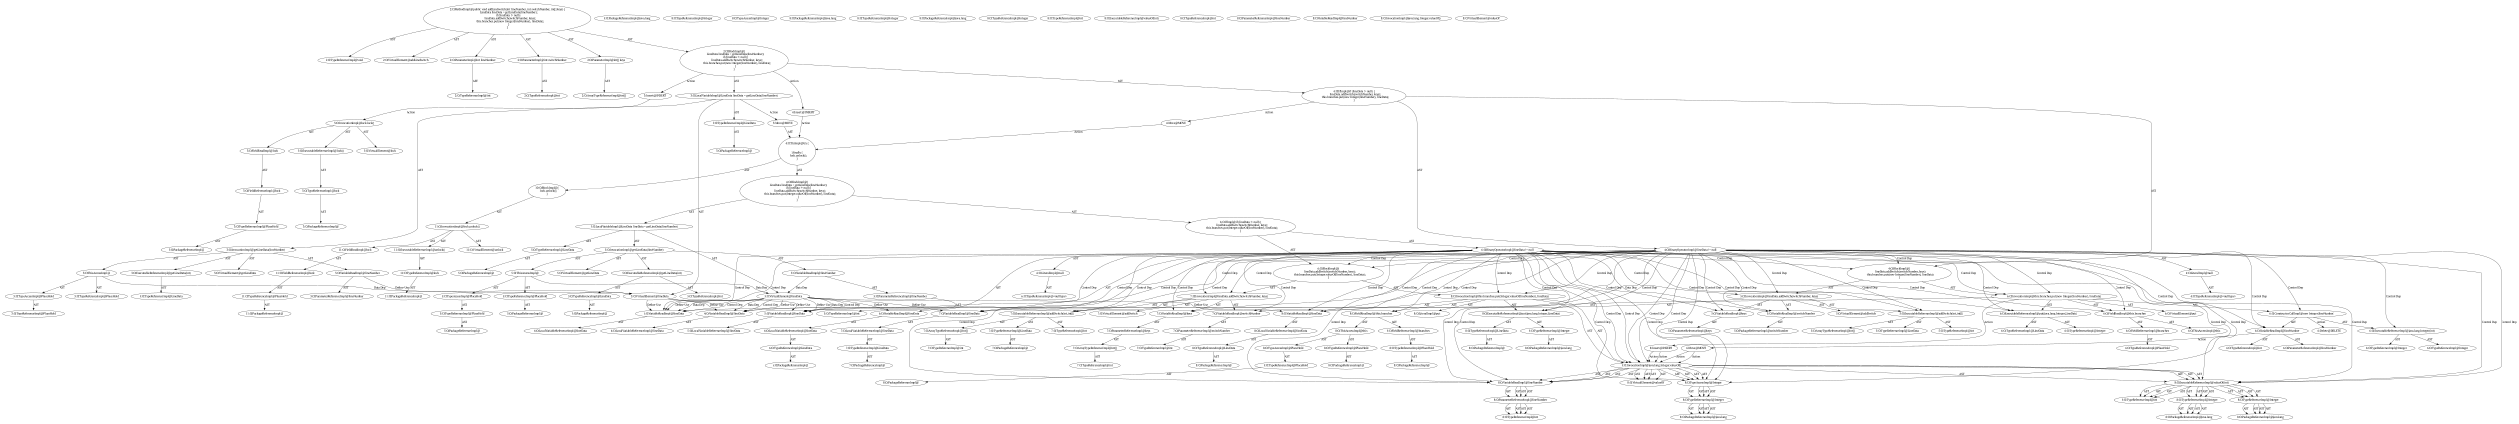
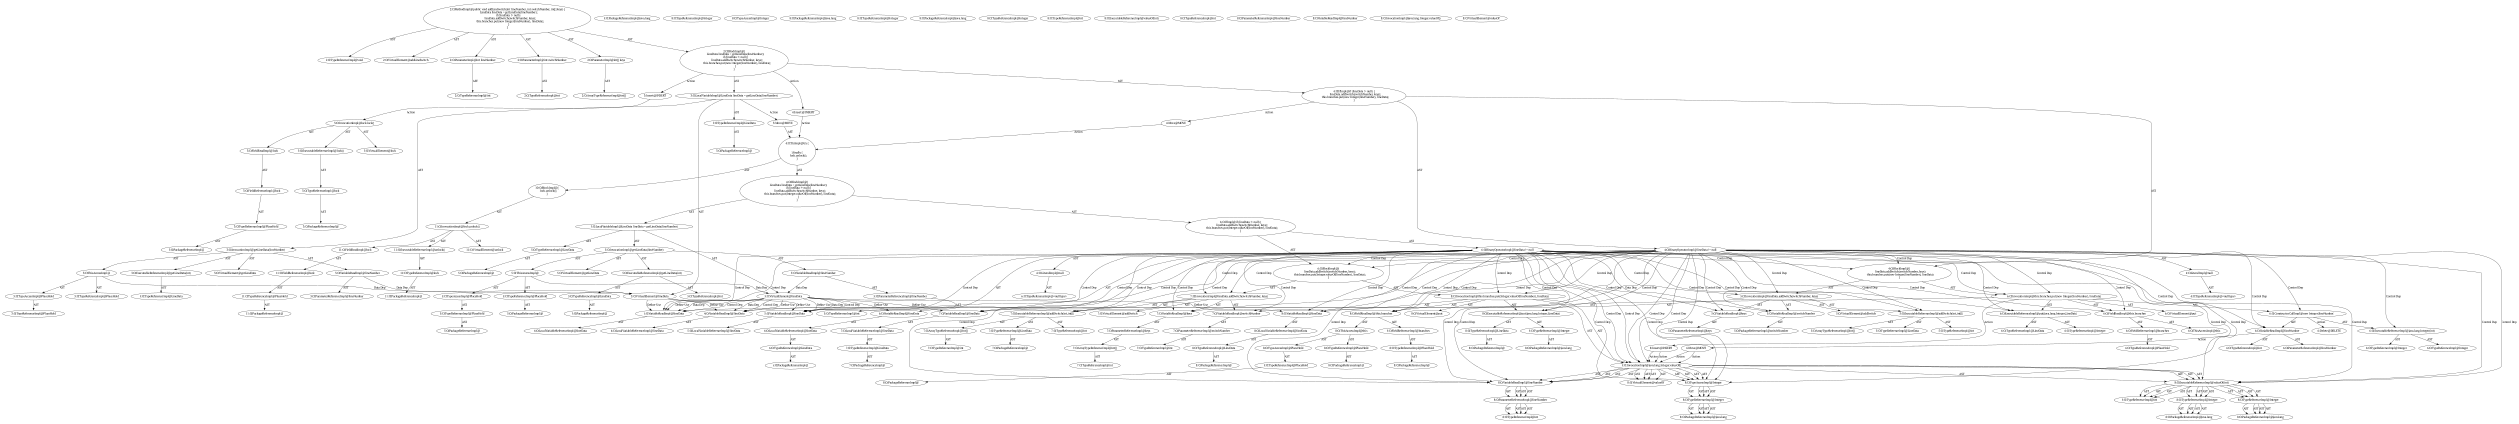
none -> (1047, 256)
none -> (1529, 285)
(402, 288) -> (402, 288)
(1427, 314) -> (1427, 314)
